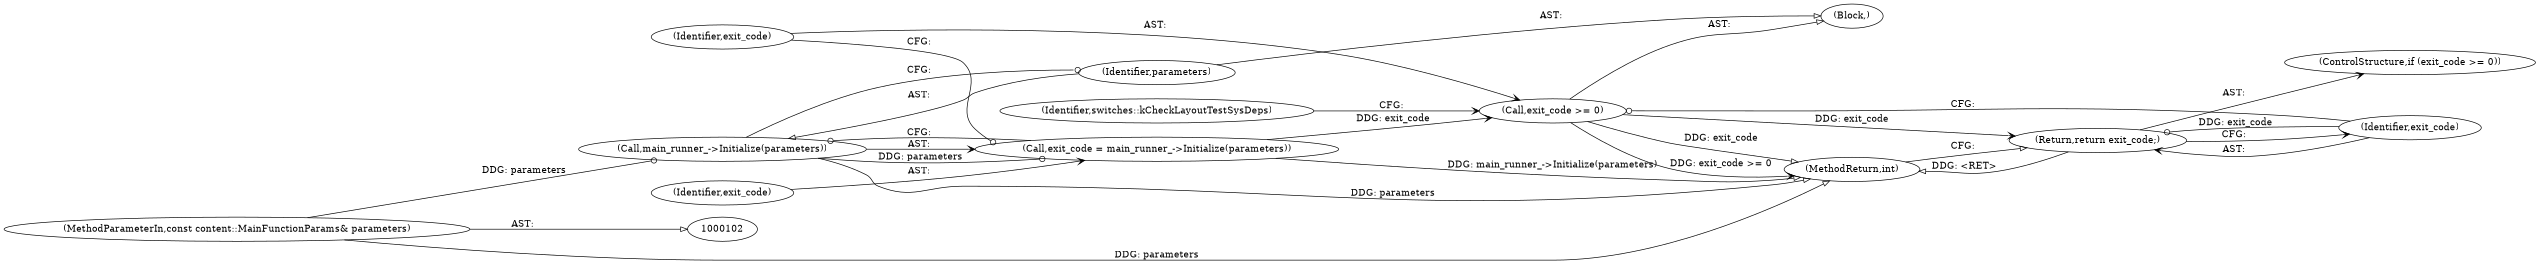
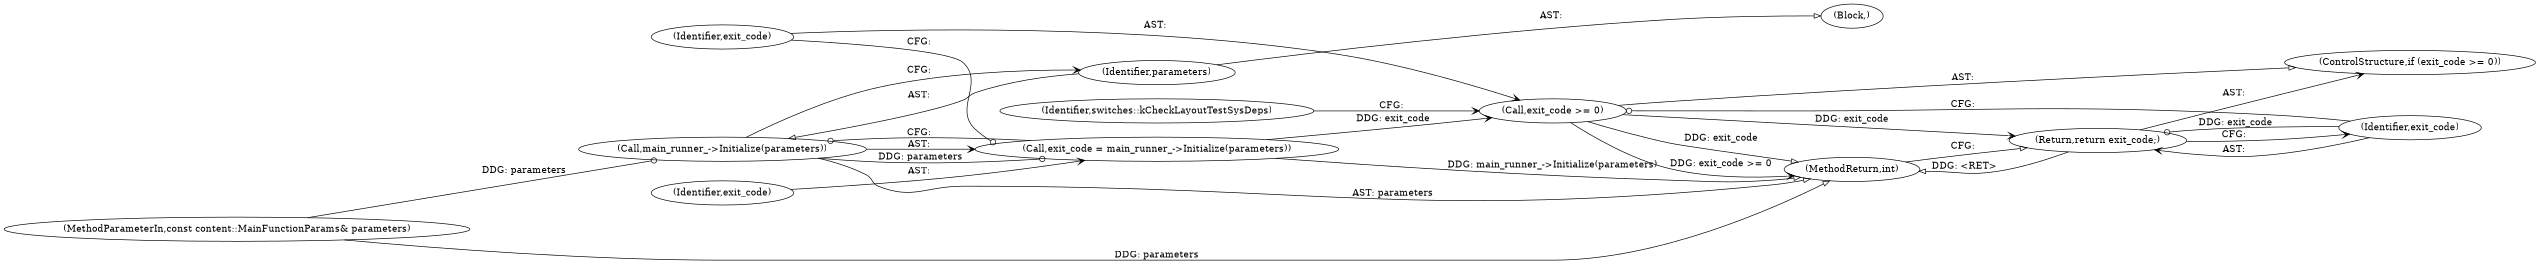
(1687, 40) -> (1953, 85)
(905, 82) -> (905, 82)
(1393, 193) -> (1393, 193)
(723, 229) -> none
